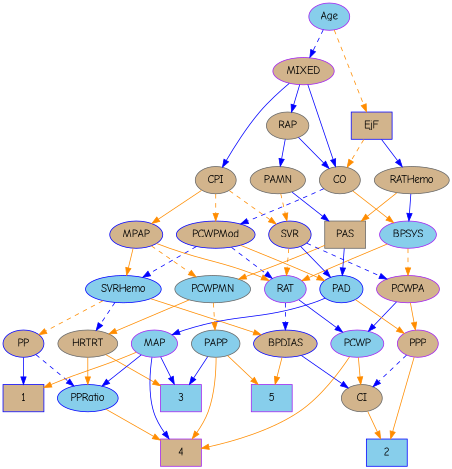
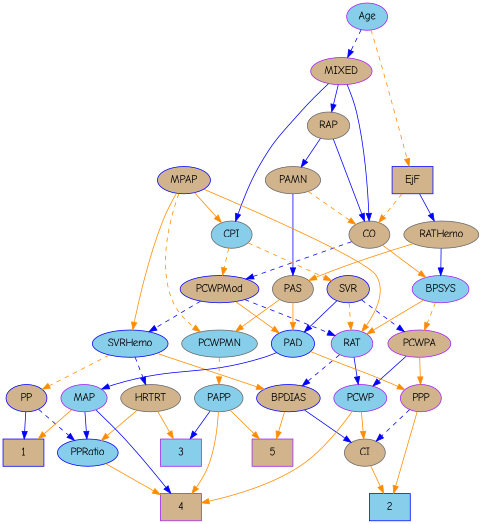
(216, 180) -> (232, 235)
(283, 202) -> (329, 206)
(180, 205) -> (205, 205)
(345, 235) -> (293, 289)
(344, 255) -> (293, 313)
(153, 315) -> none
(166, 367) -> none
(272, 398) -> (272, 453)
